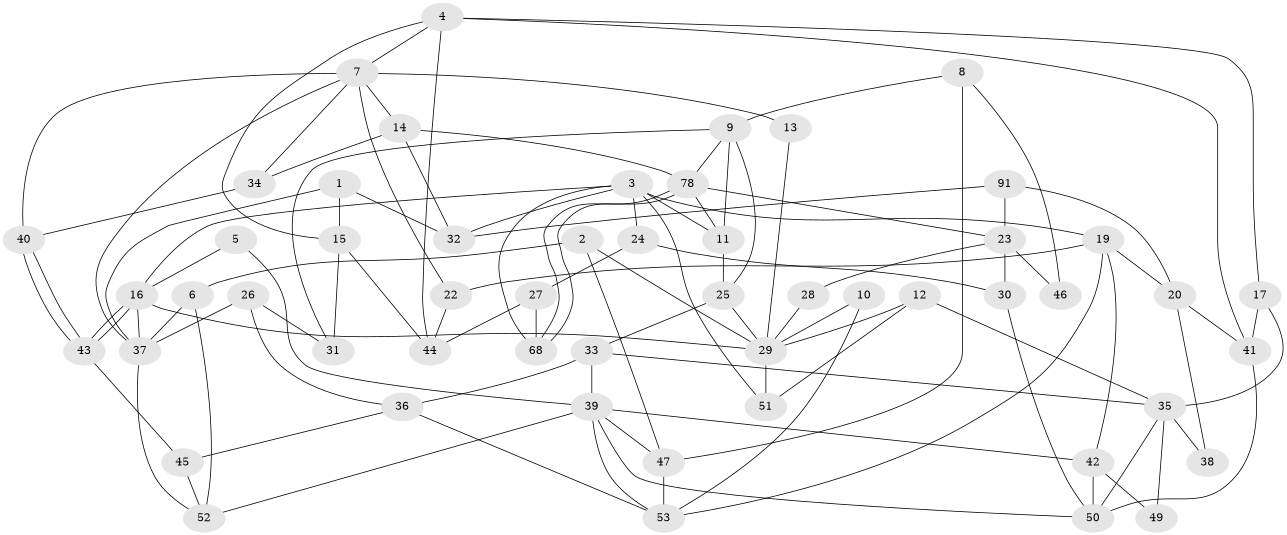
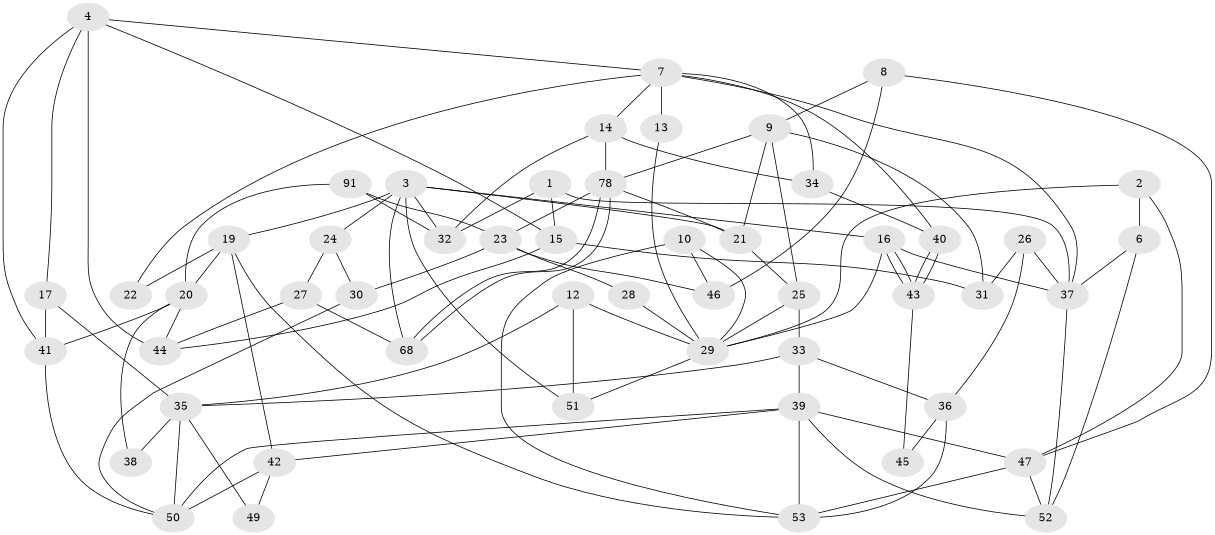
(236, 240) -> none
(723, 240) -> (740, 240)
none -> (699, 268)
(441, 323) -> (173, 323)
(193, 491) -> (1035, 490)
